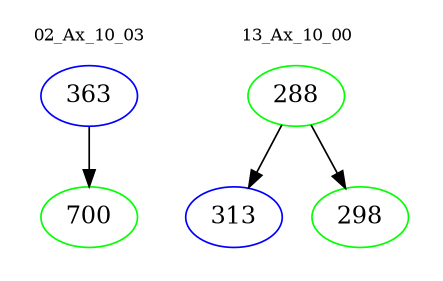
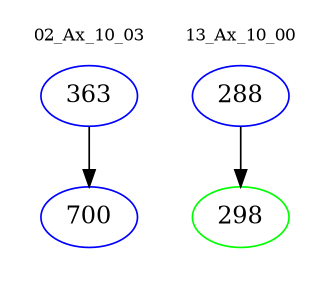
(296, 96) -> (241, 96)
(89, 217) -> (89, 217)
(234, 217) -> none
